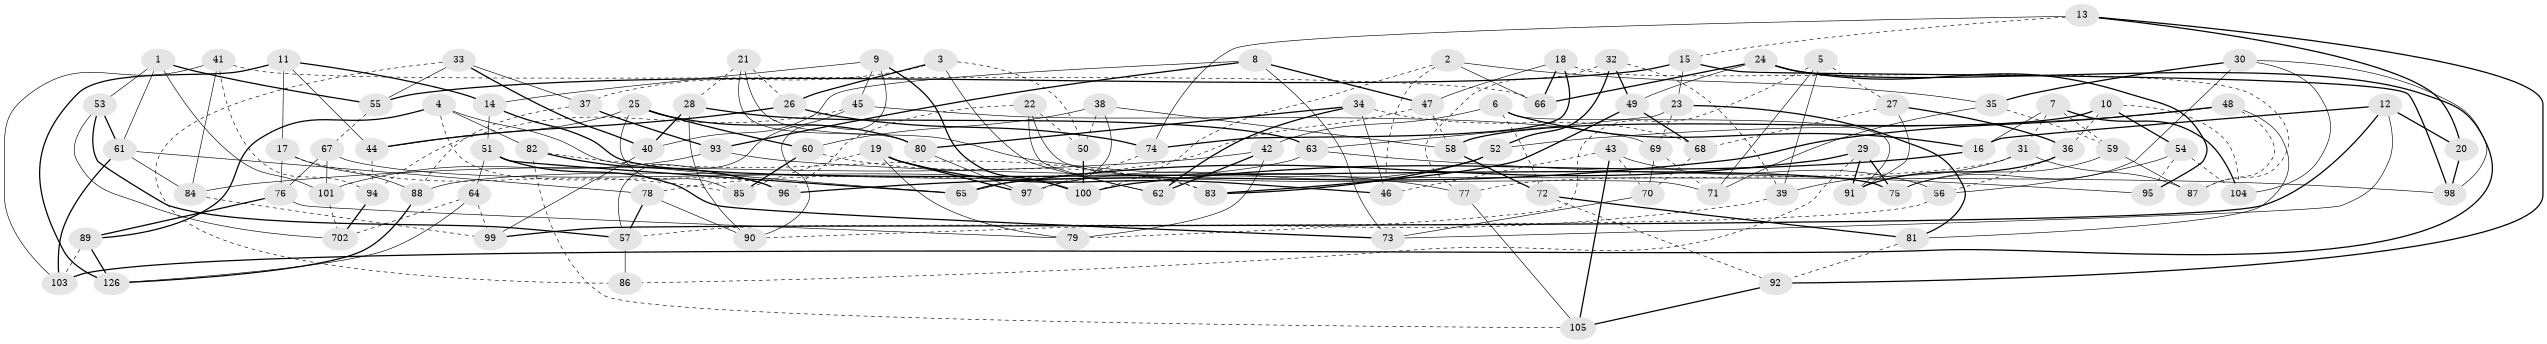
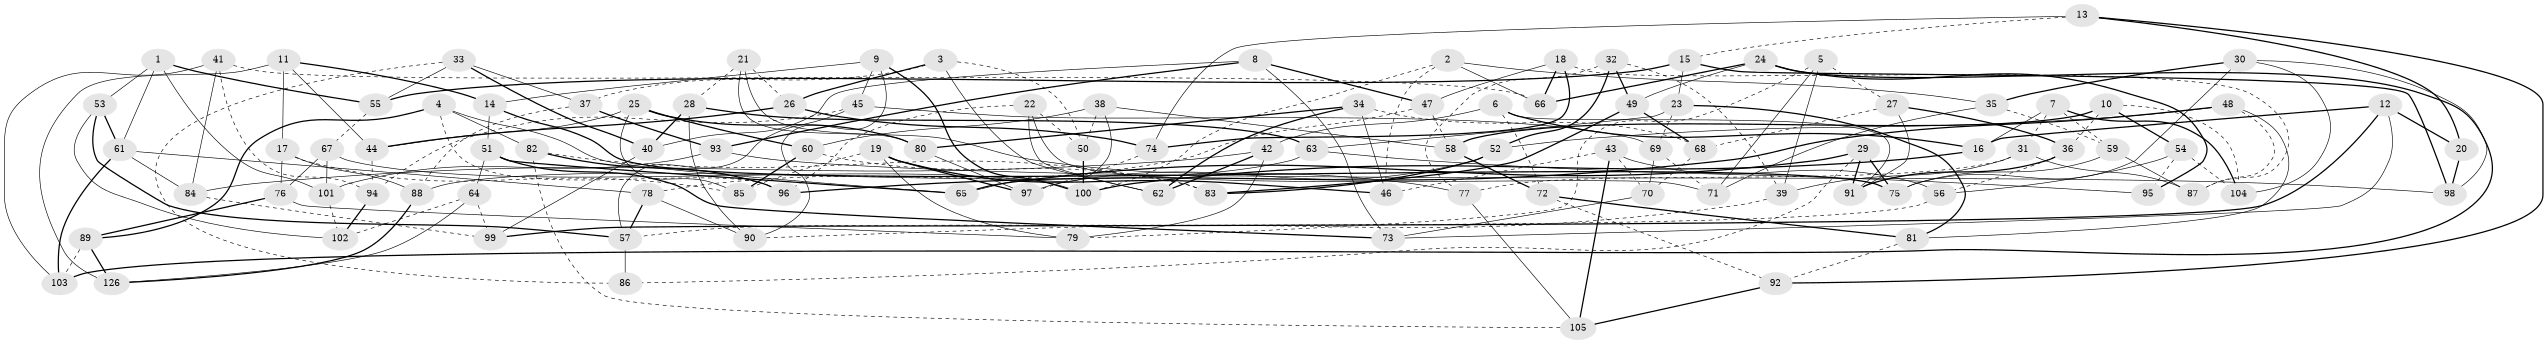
(71, 101) -> (71, 101)
(340, 239) -> (340, 239)
